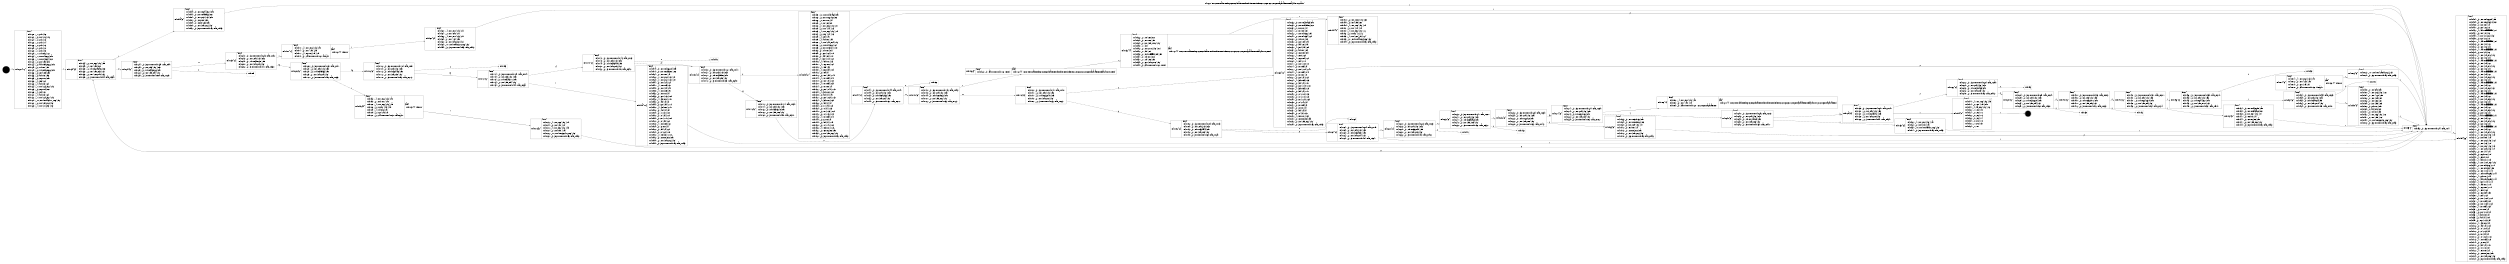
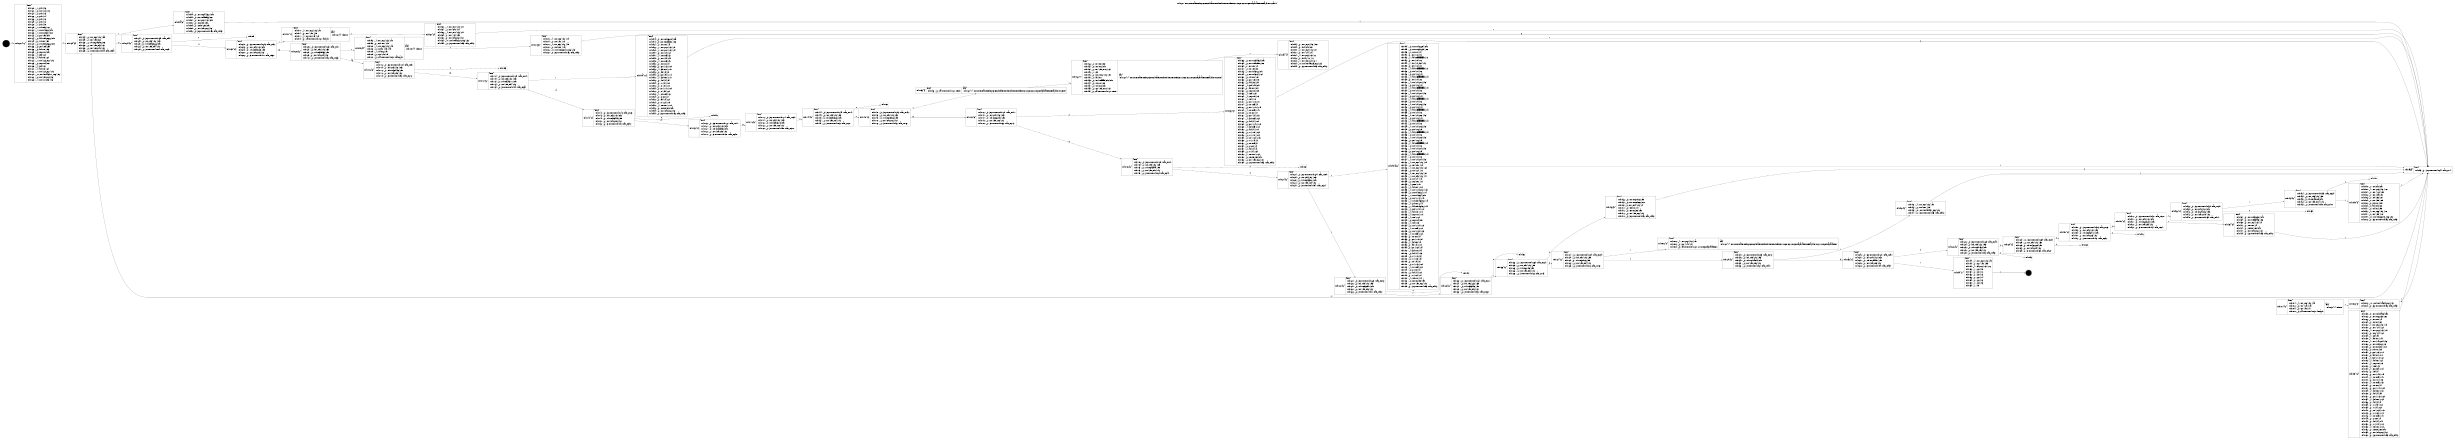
(769, 75) -> none
(2449, 133) -> (1921, 166)
